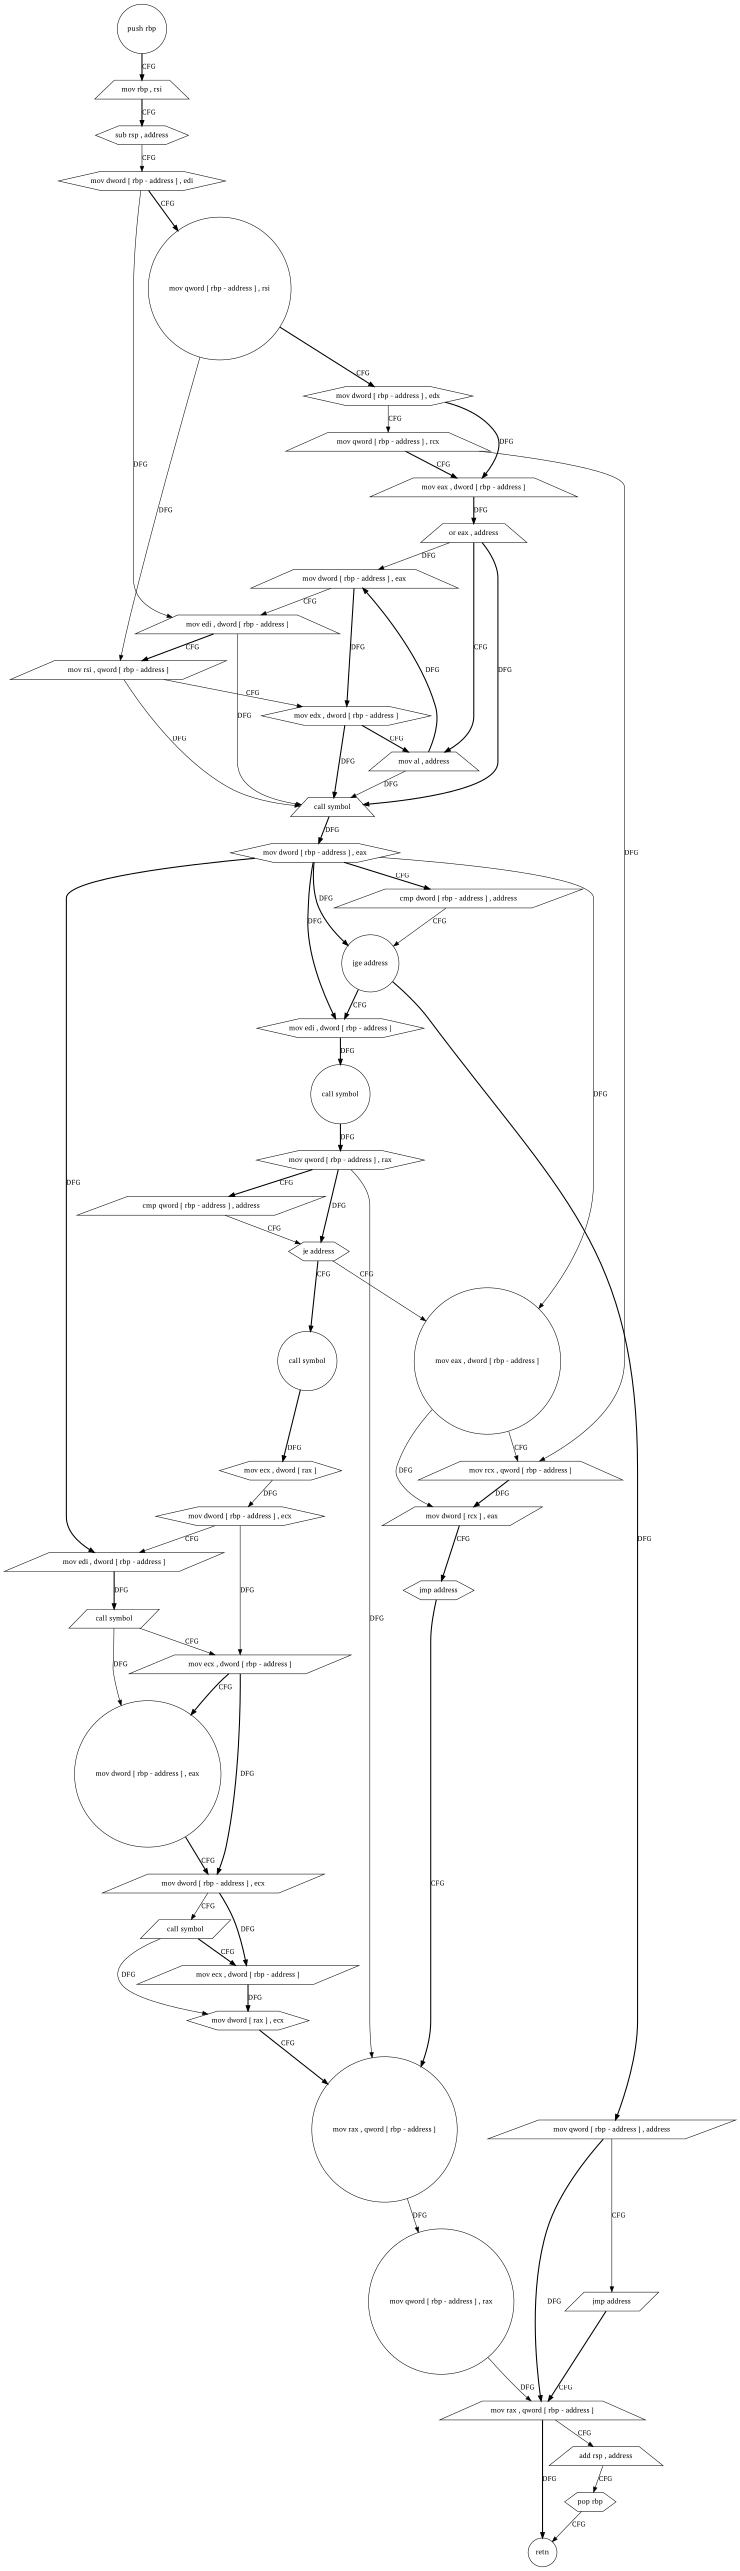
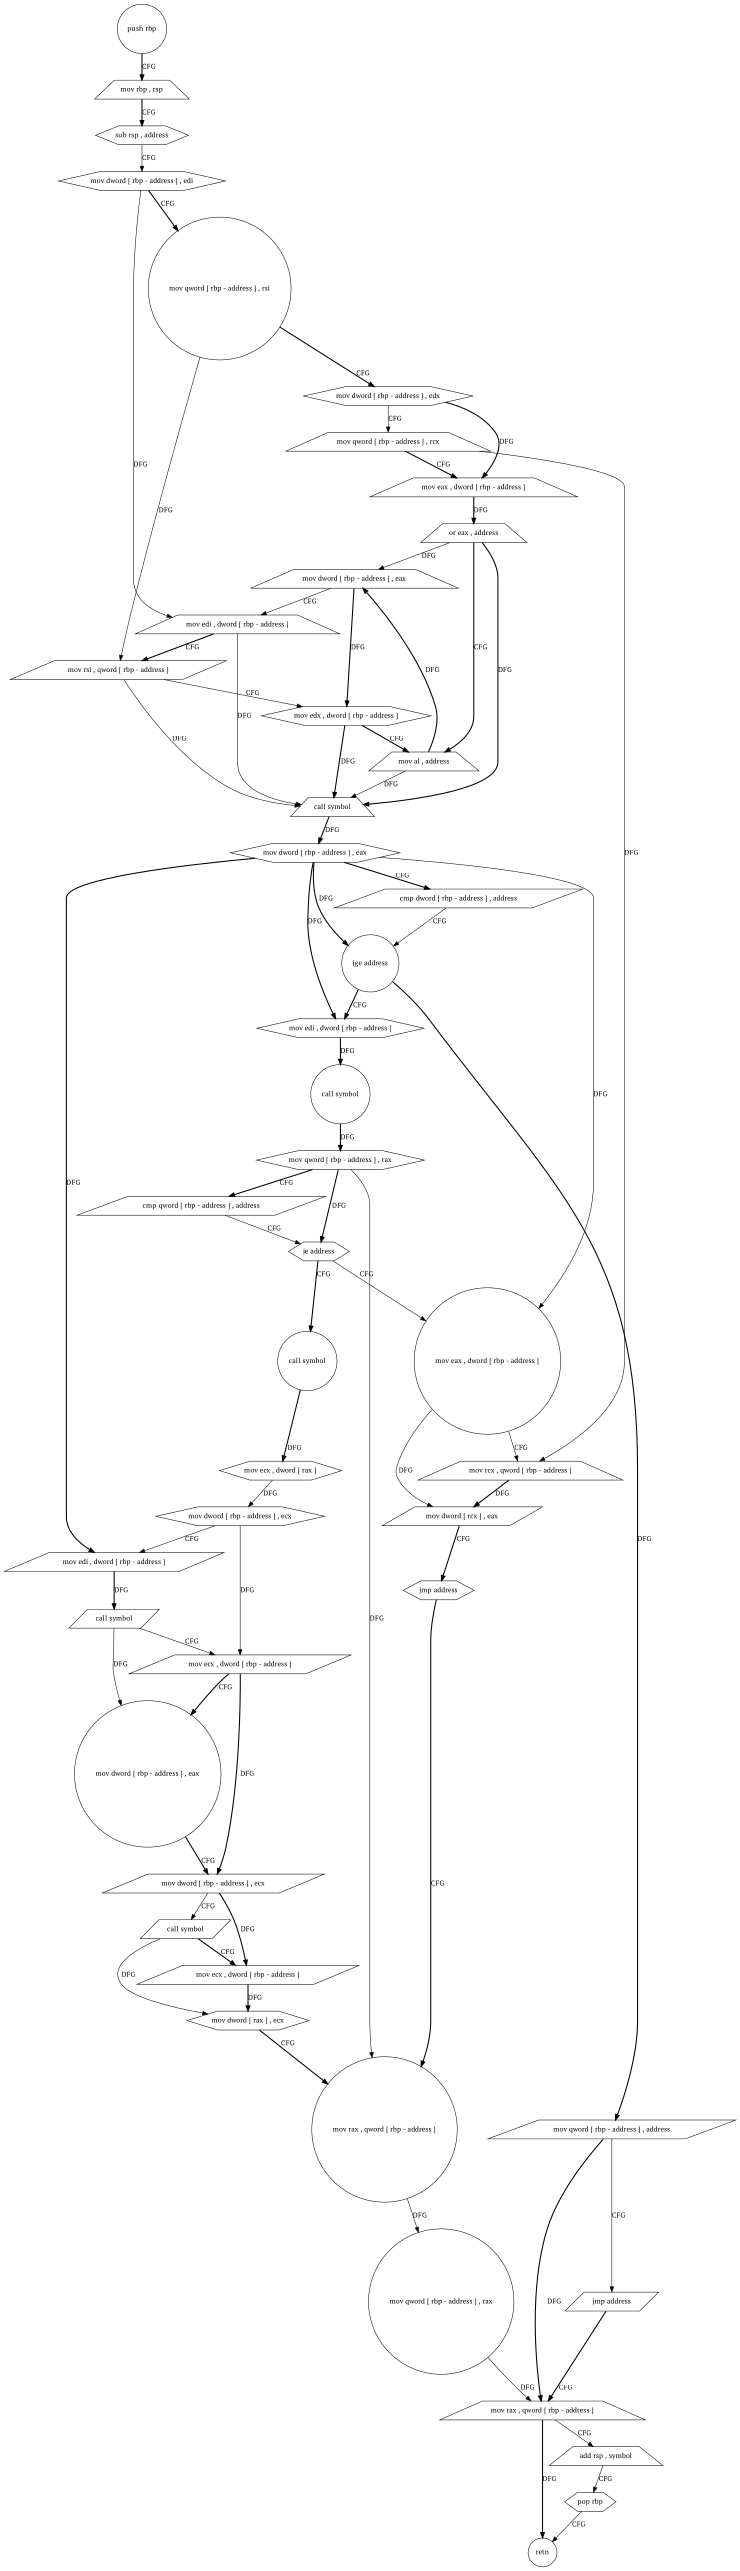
(142, 90) -> (142, 90)
(606, 2456) -> (606, 2456)
